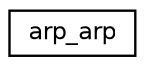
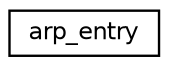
(72, 33) -> (84, 33)
